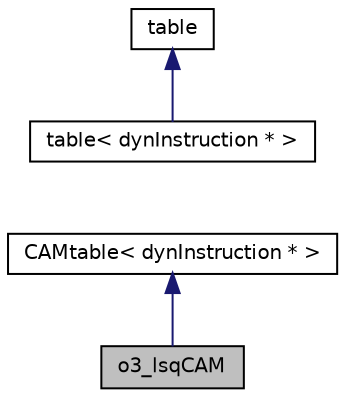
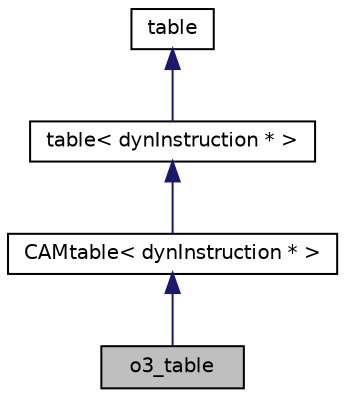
none -> (173, 208)
(173, 367) -> (173, 367)
